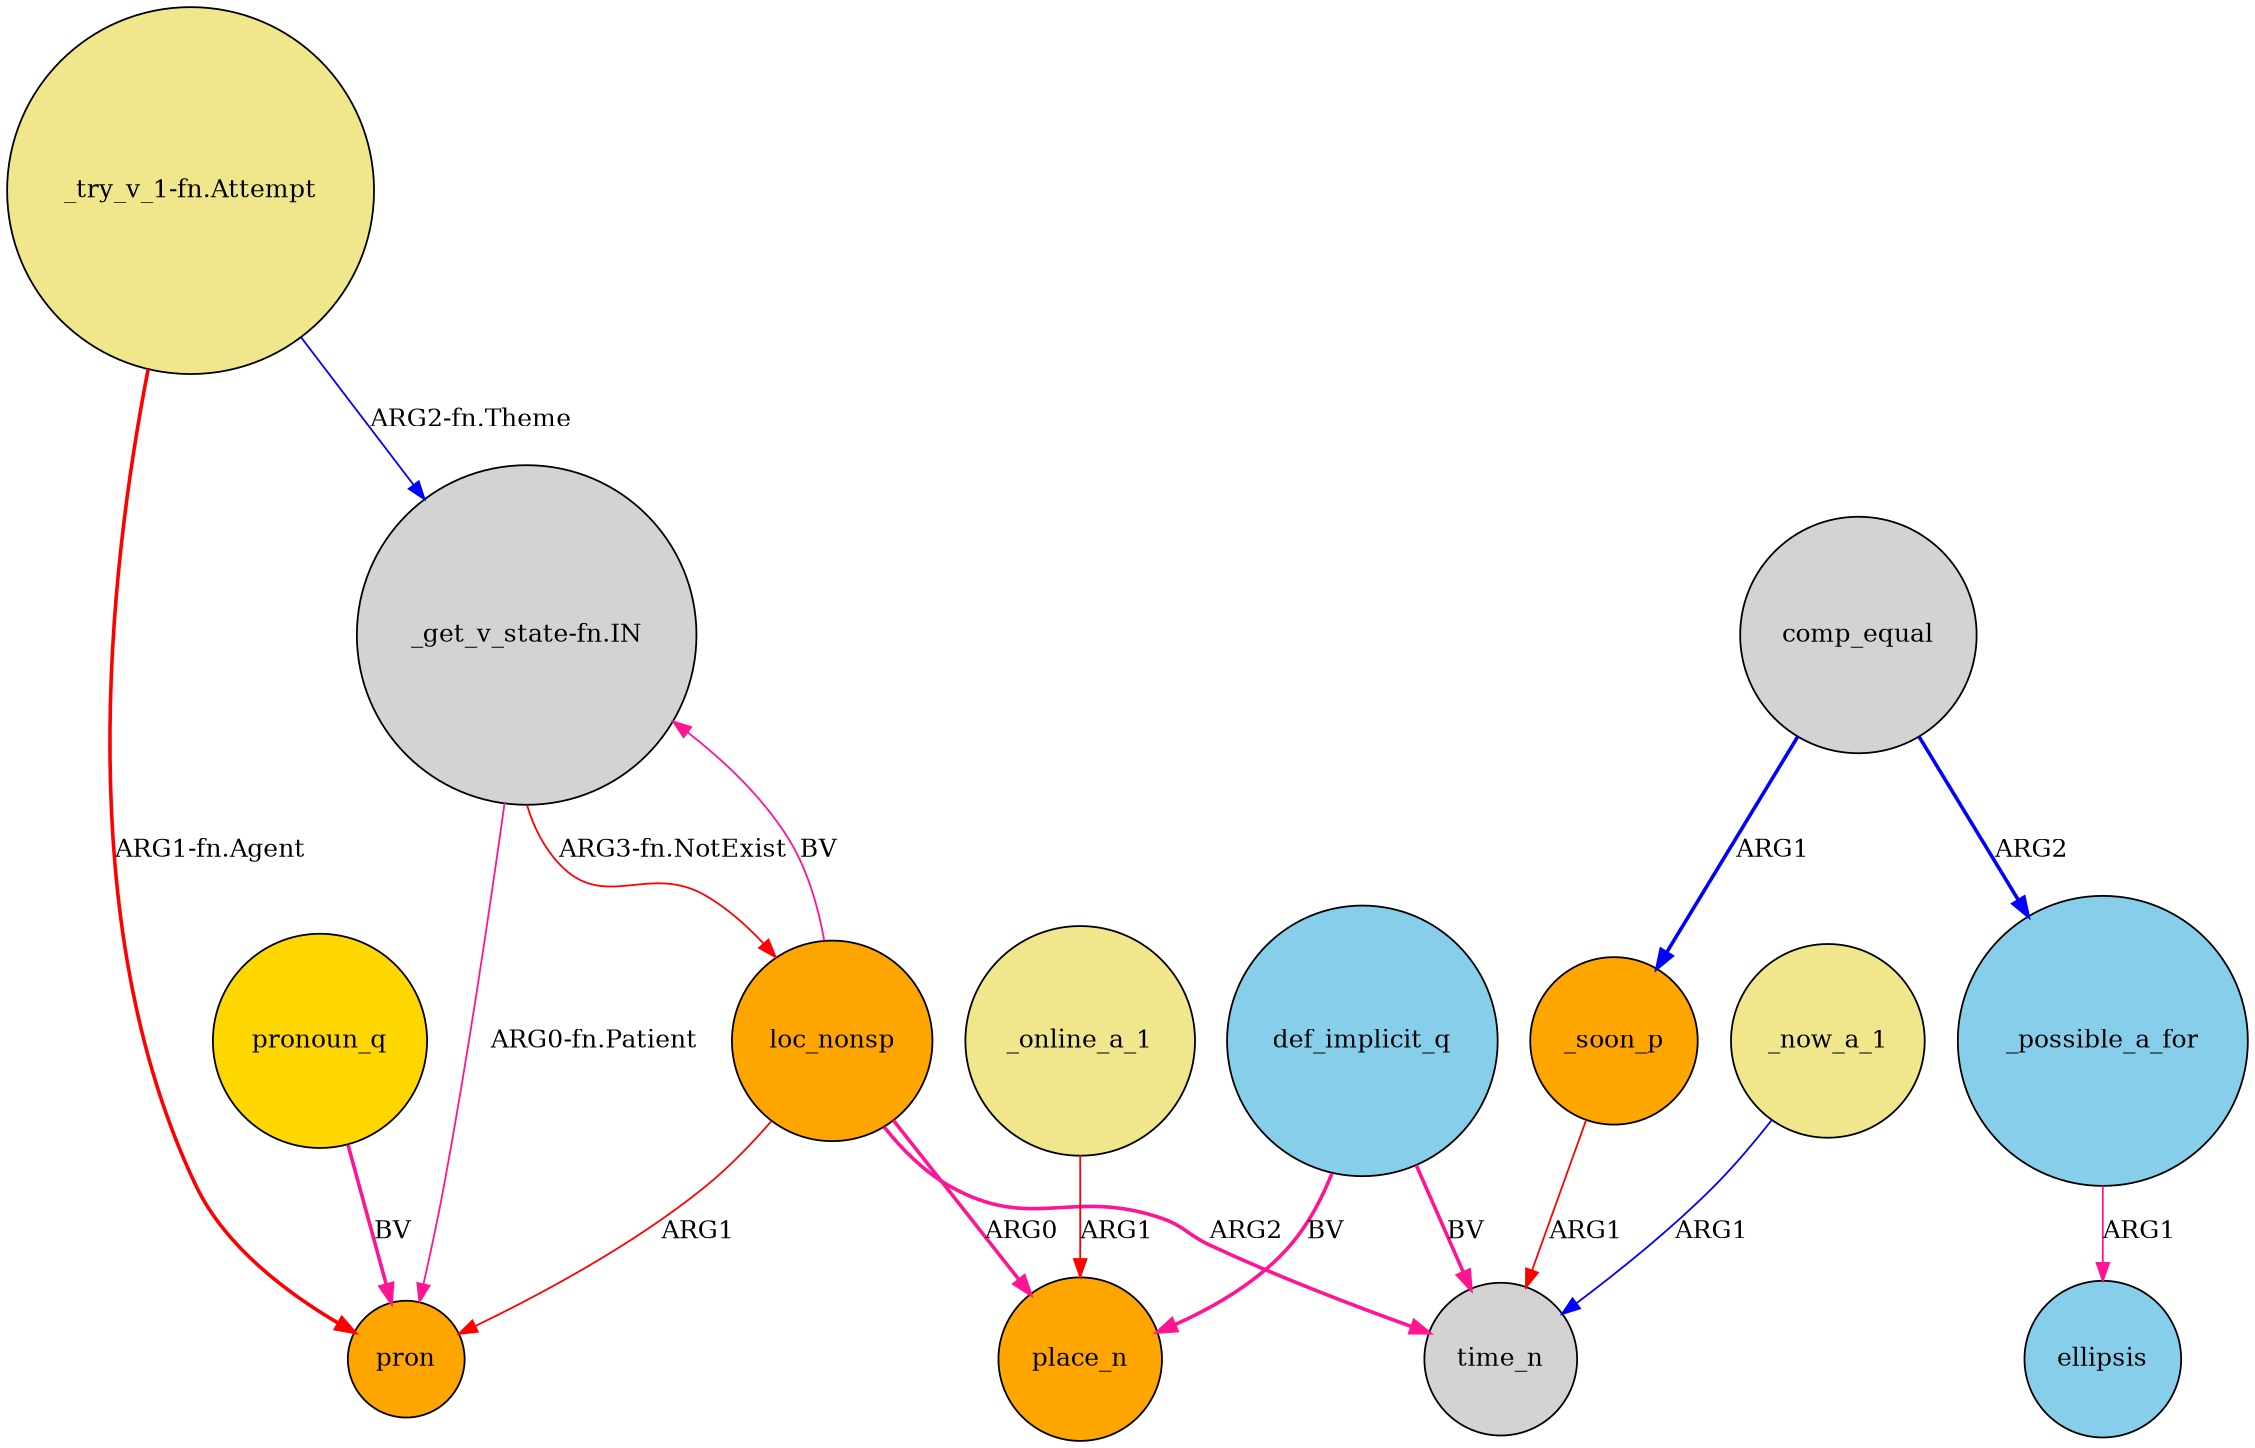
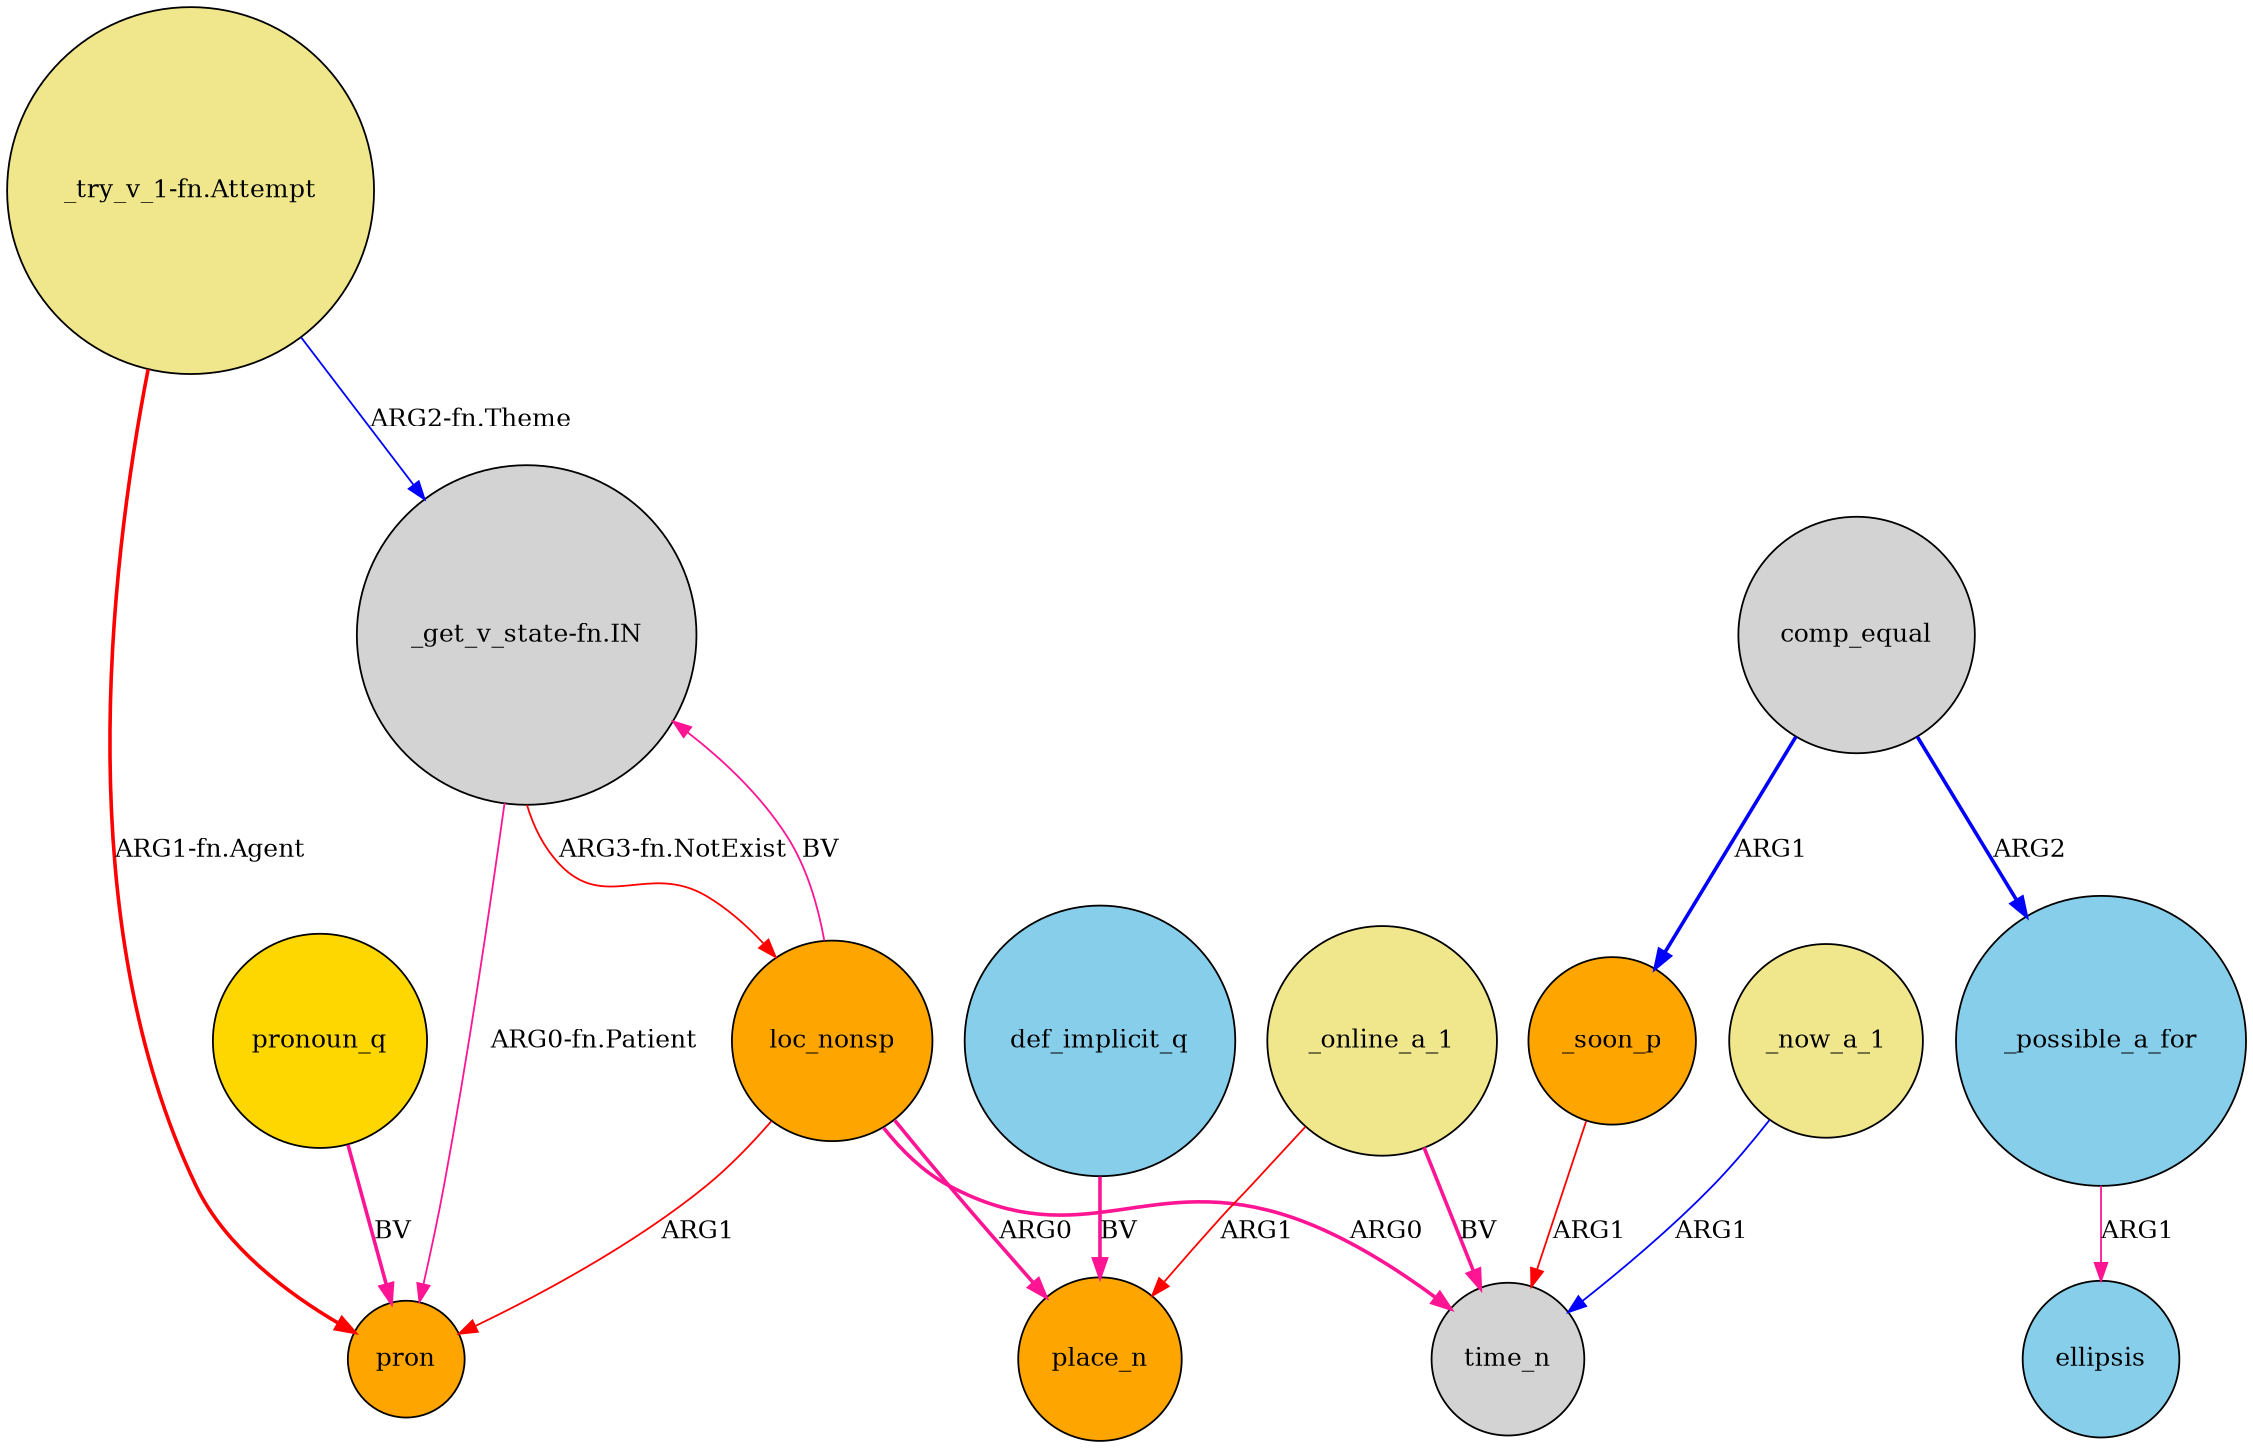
(1440, 1219) -> (1449, 1209)
(1246, 1232) -> (1387, 1232)
